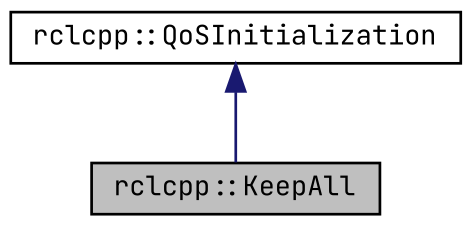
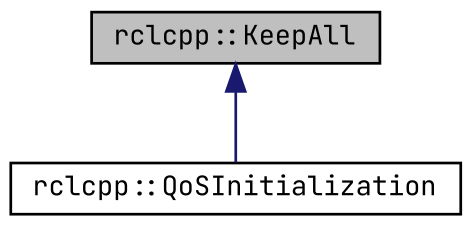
(236, 127) -> (236, 127)
